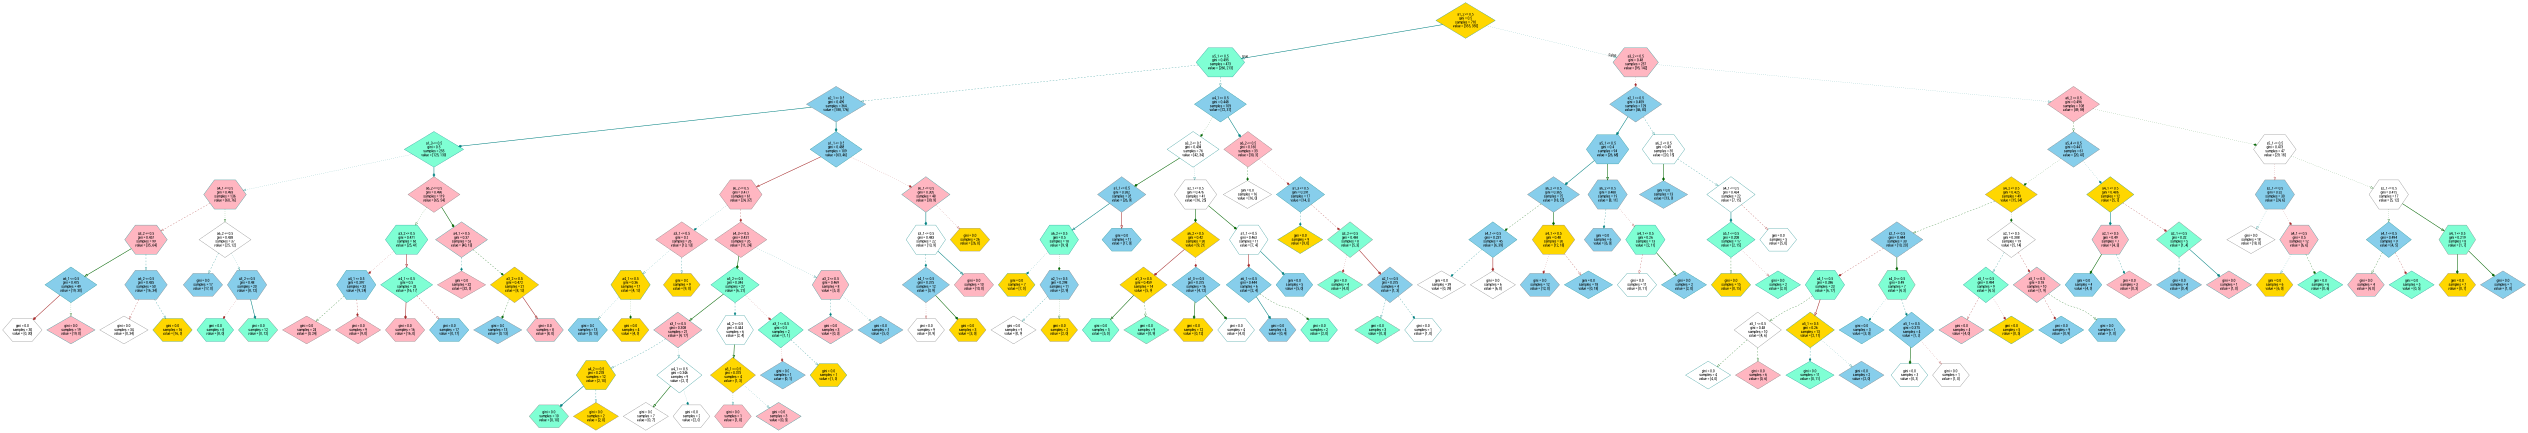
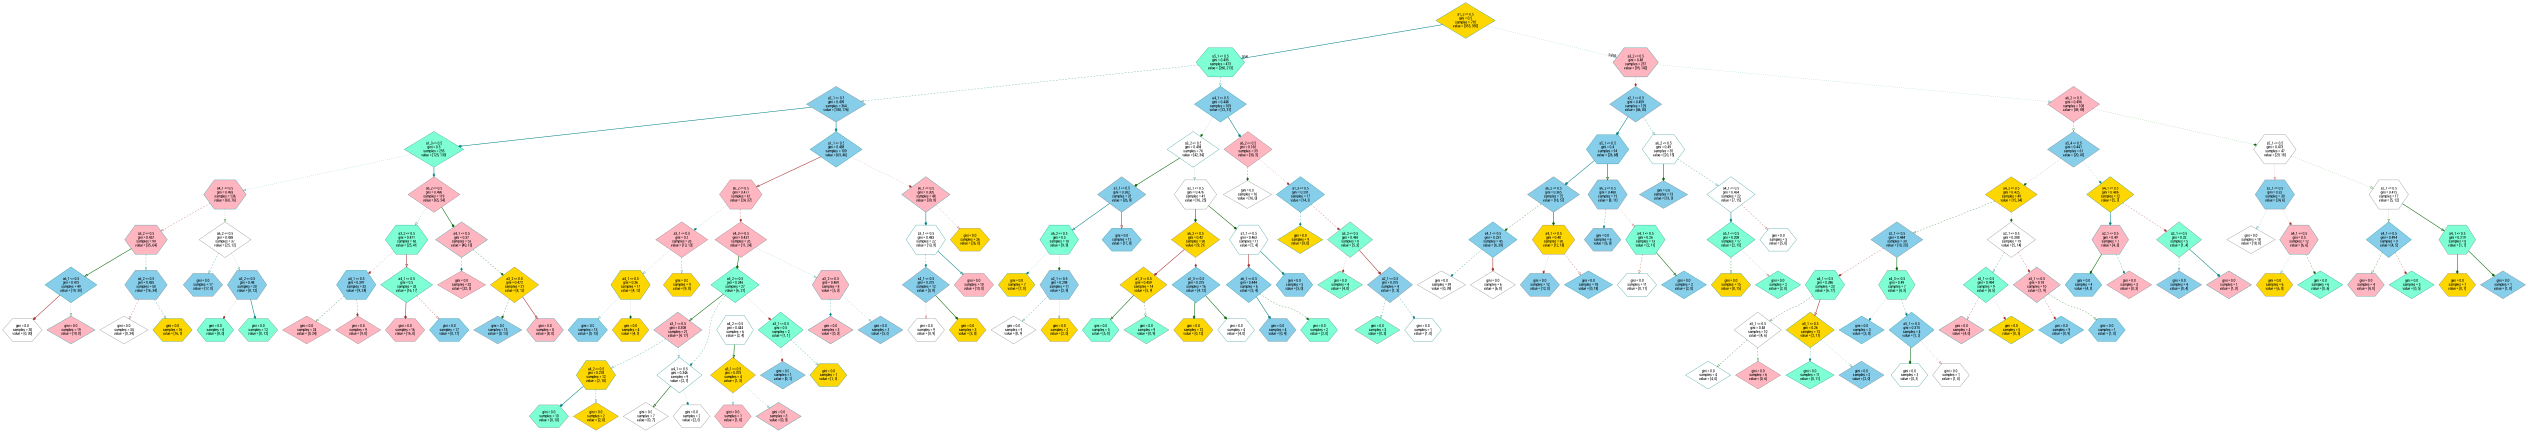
(735, 307) -> (710, 330)
